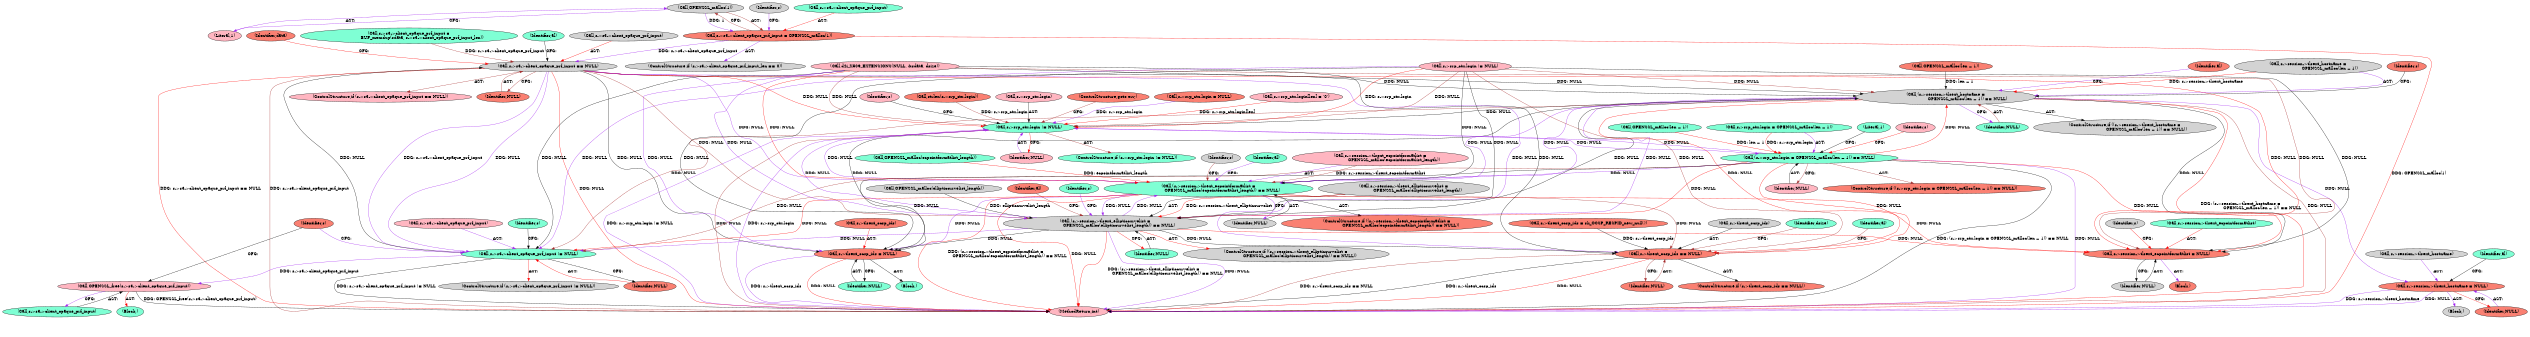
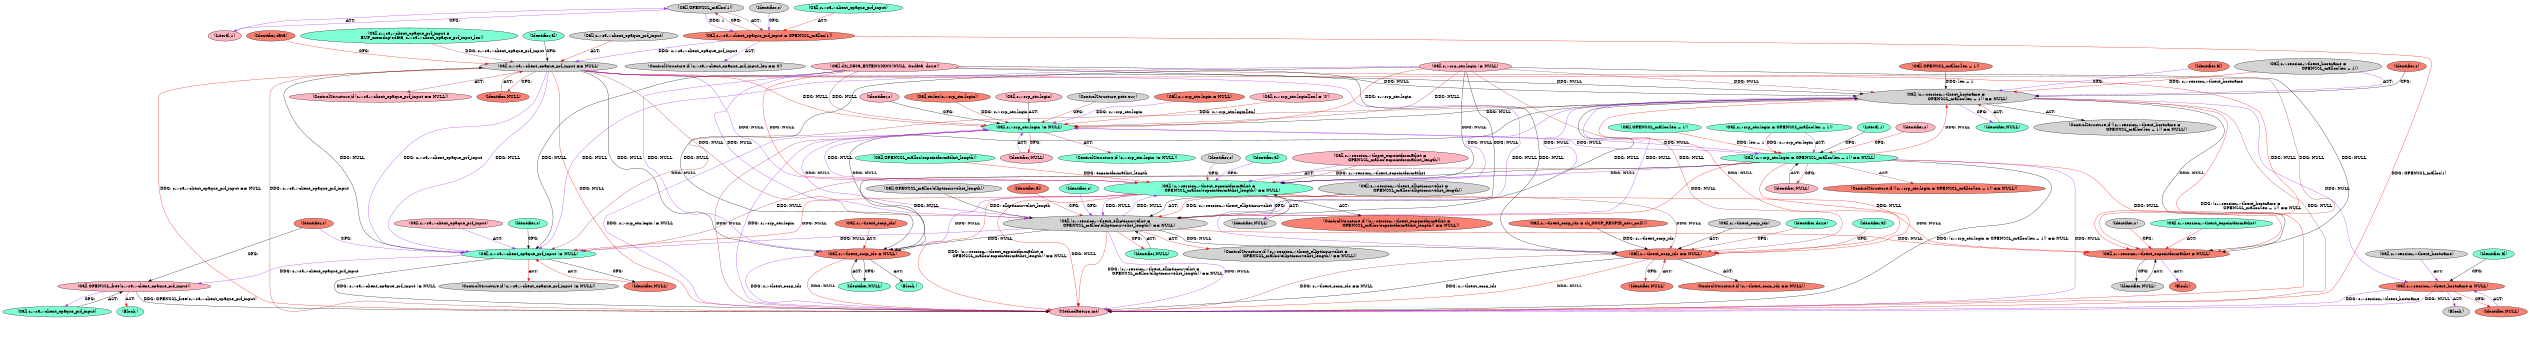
(1108, 97) -> (1108, 97)
